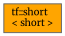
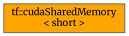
(33, 18) -> (64, 18)
